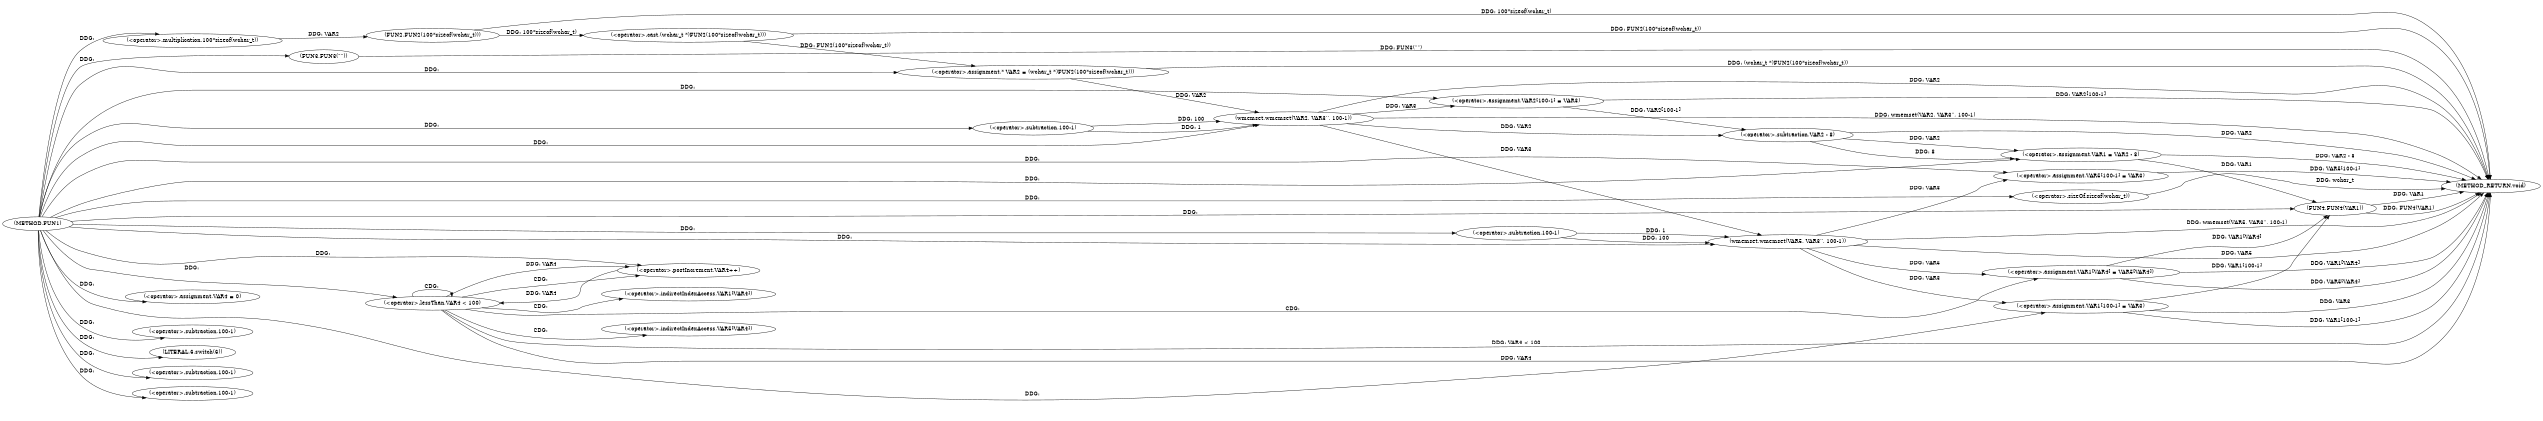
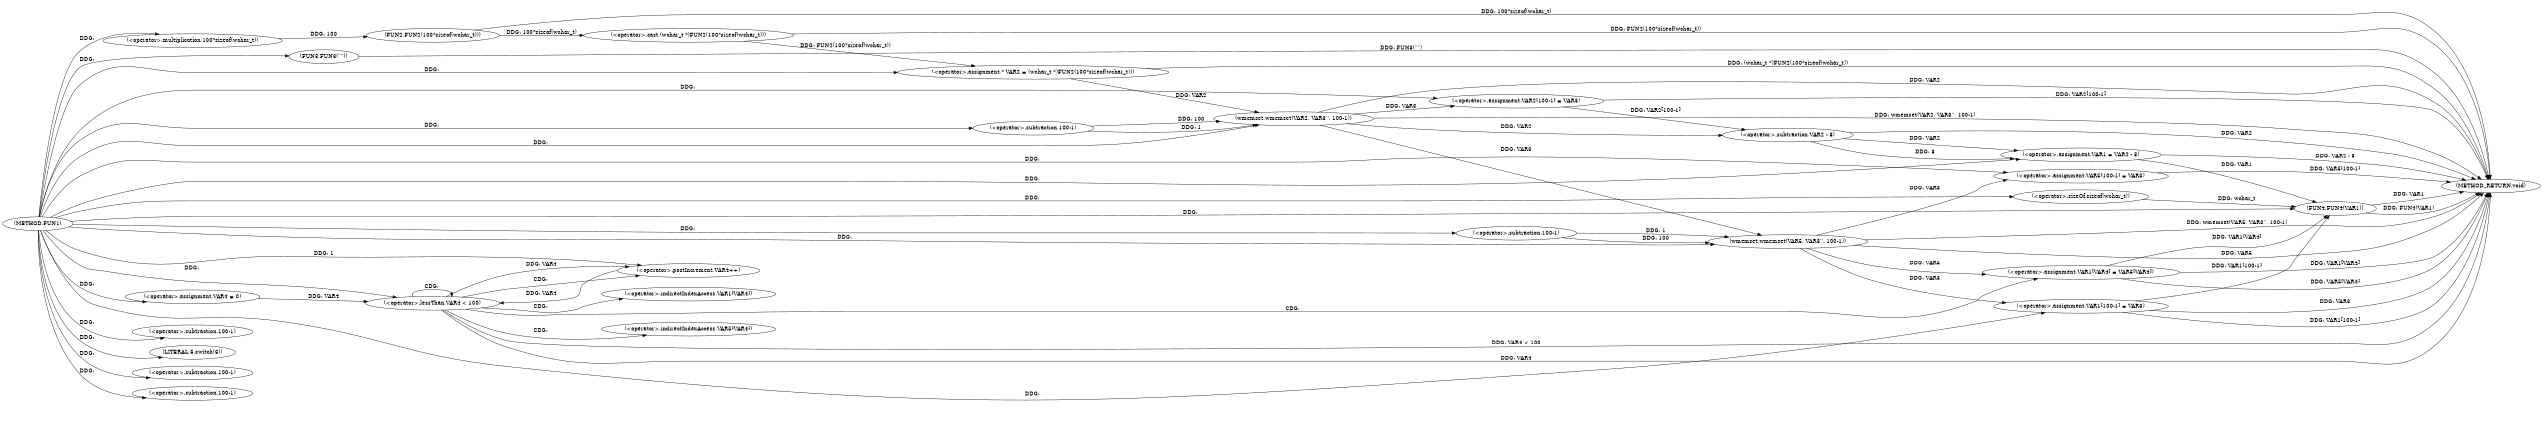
(324, 34) -> (324, 34)
(2292, 183) -> (2217, 203)
(324, 254) -> (324, 254)
none -> (311, 300)
